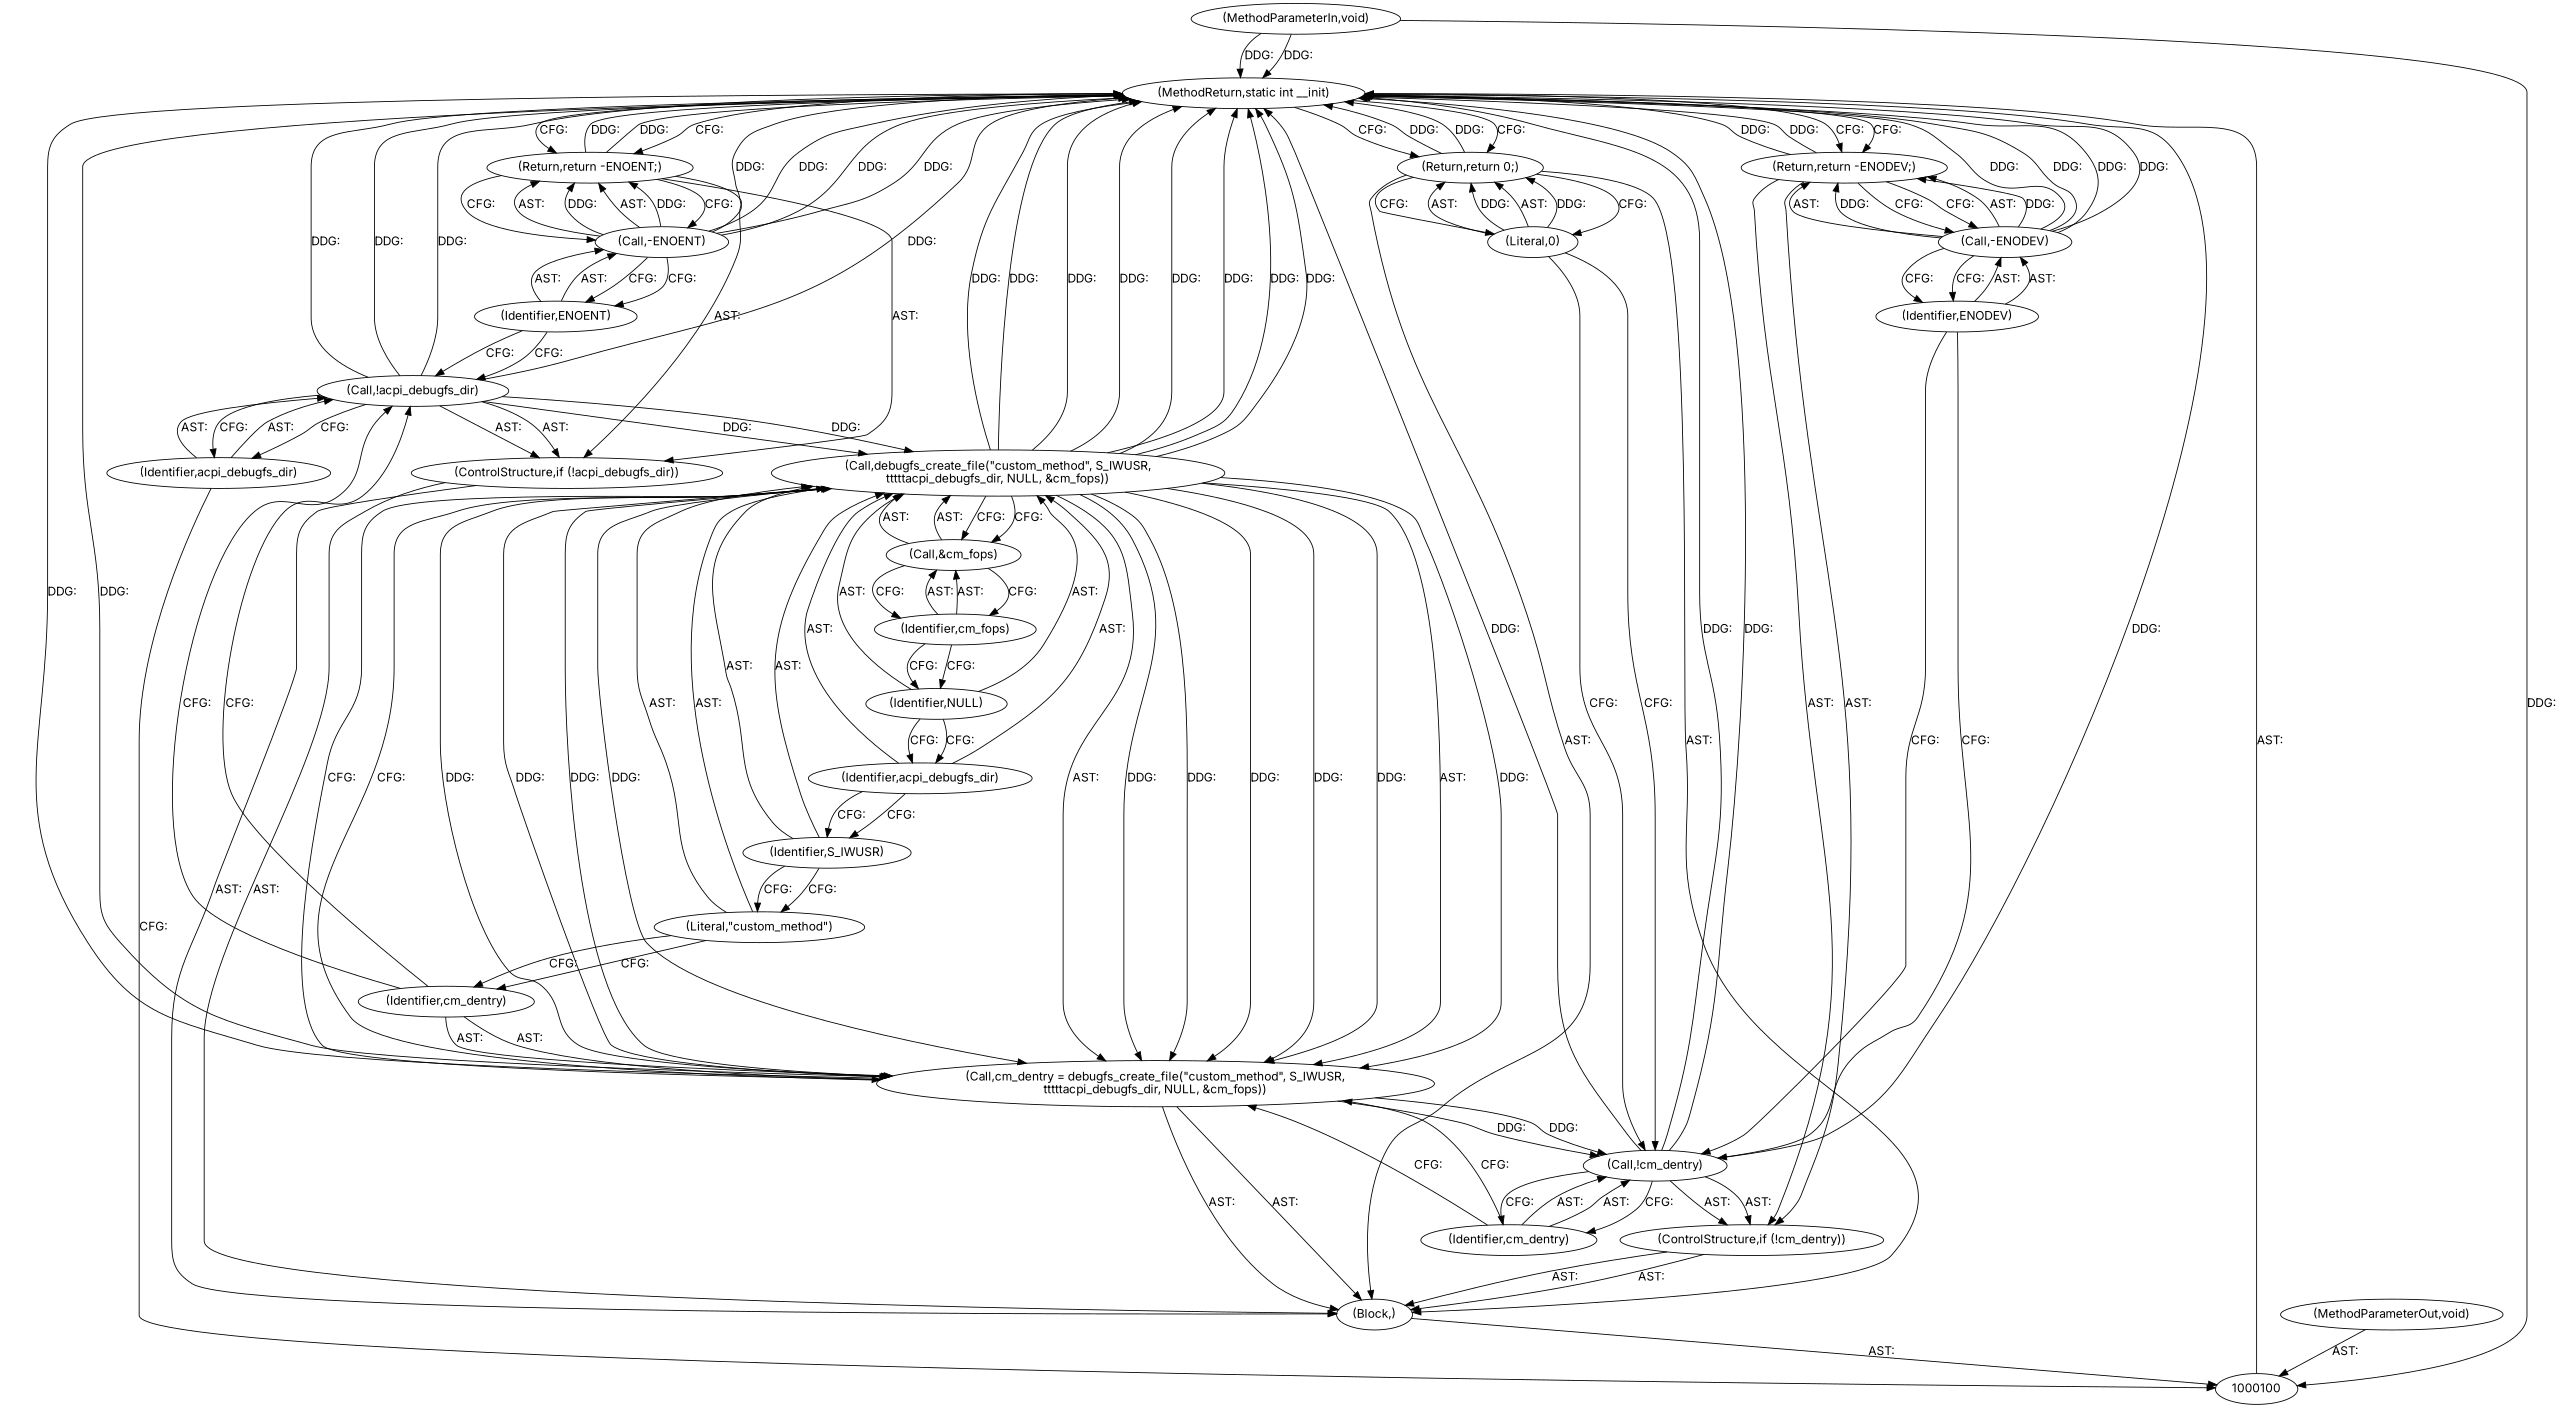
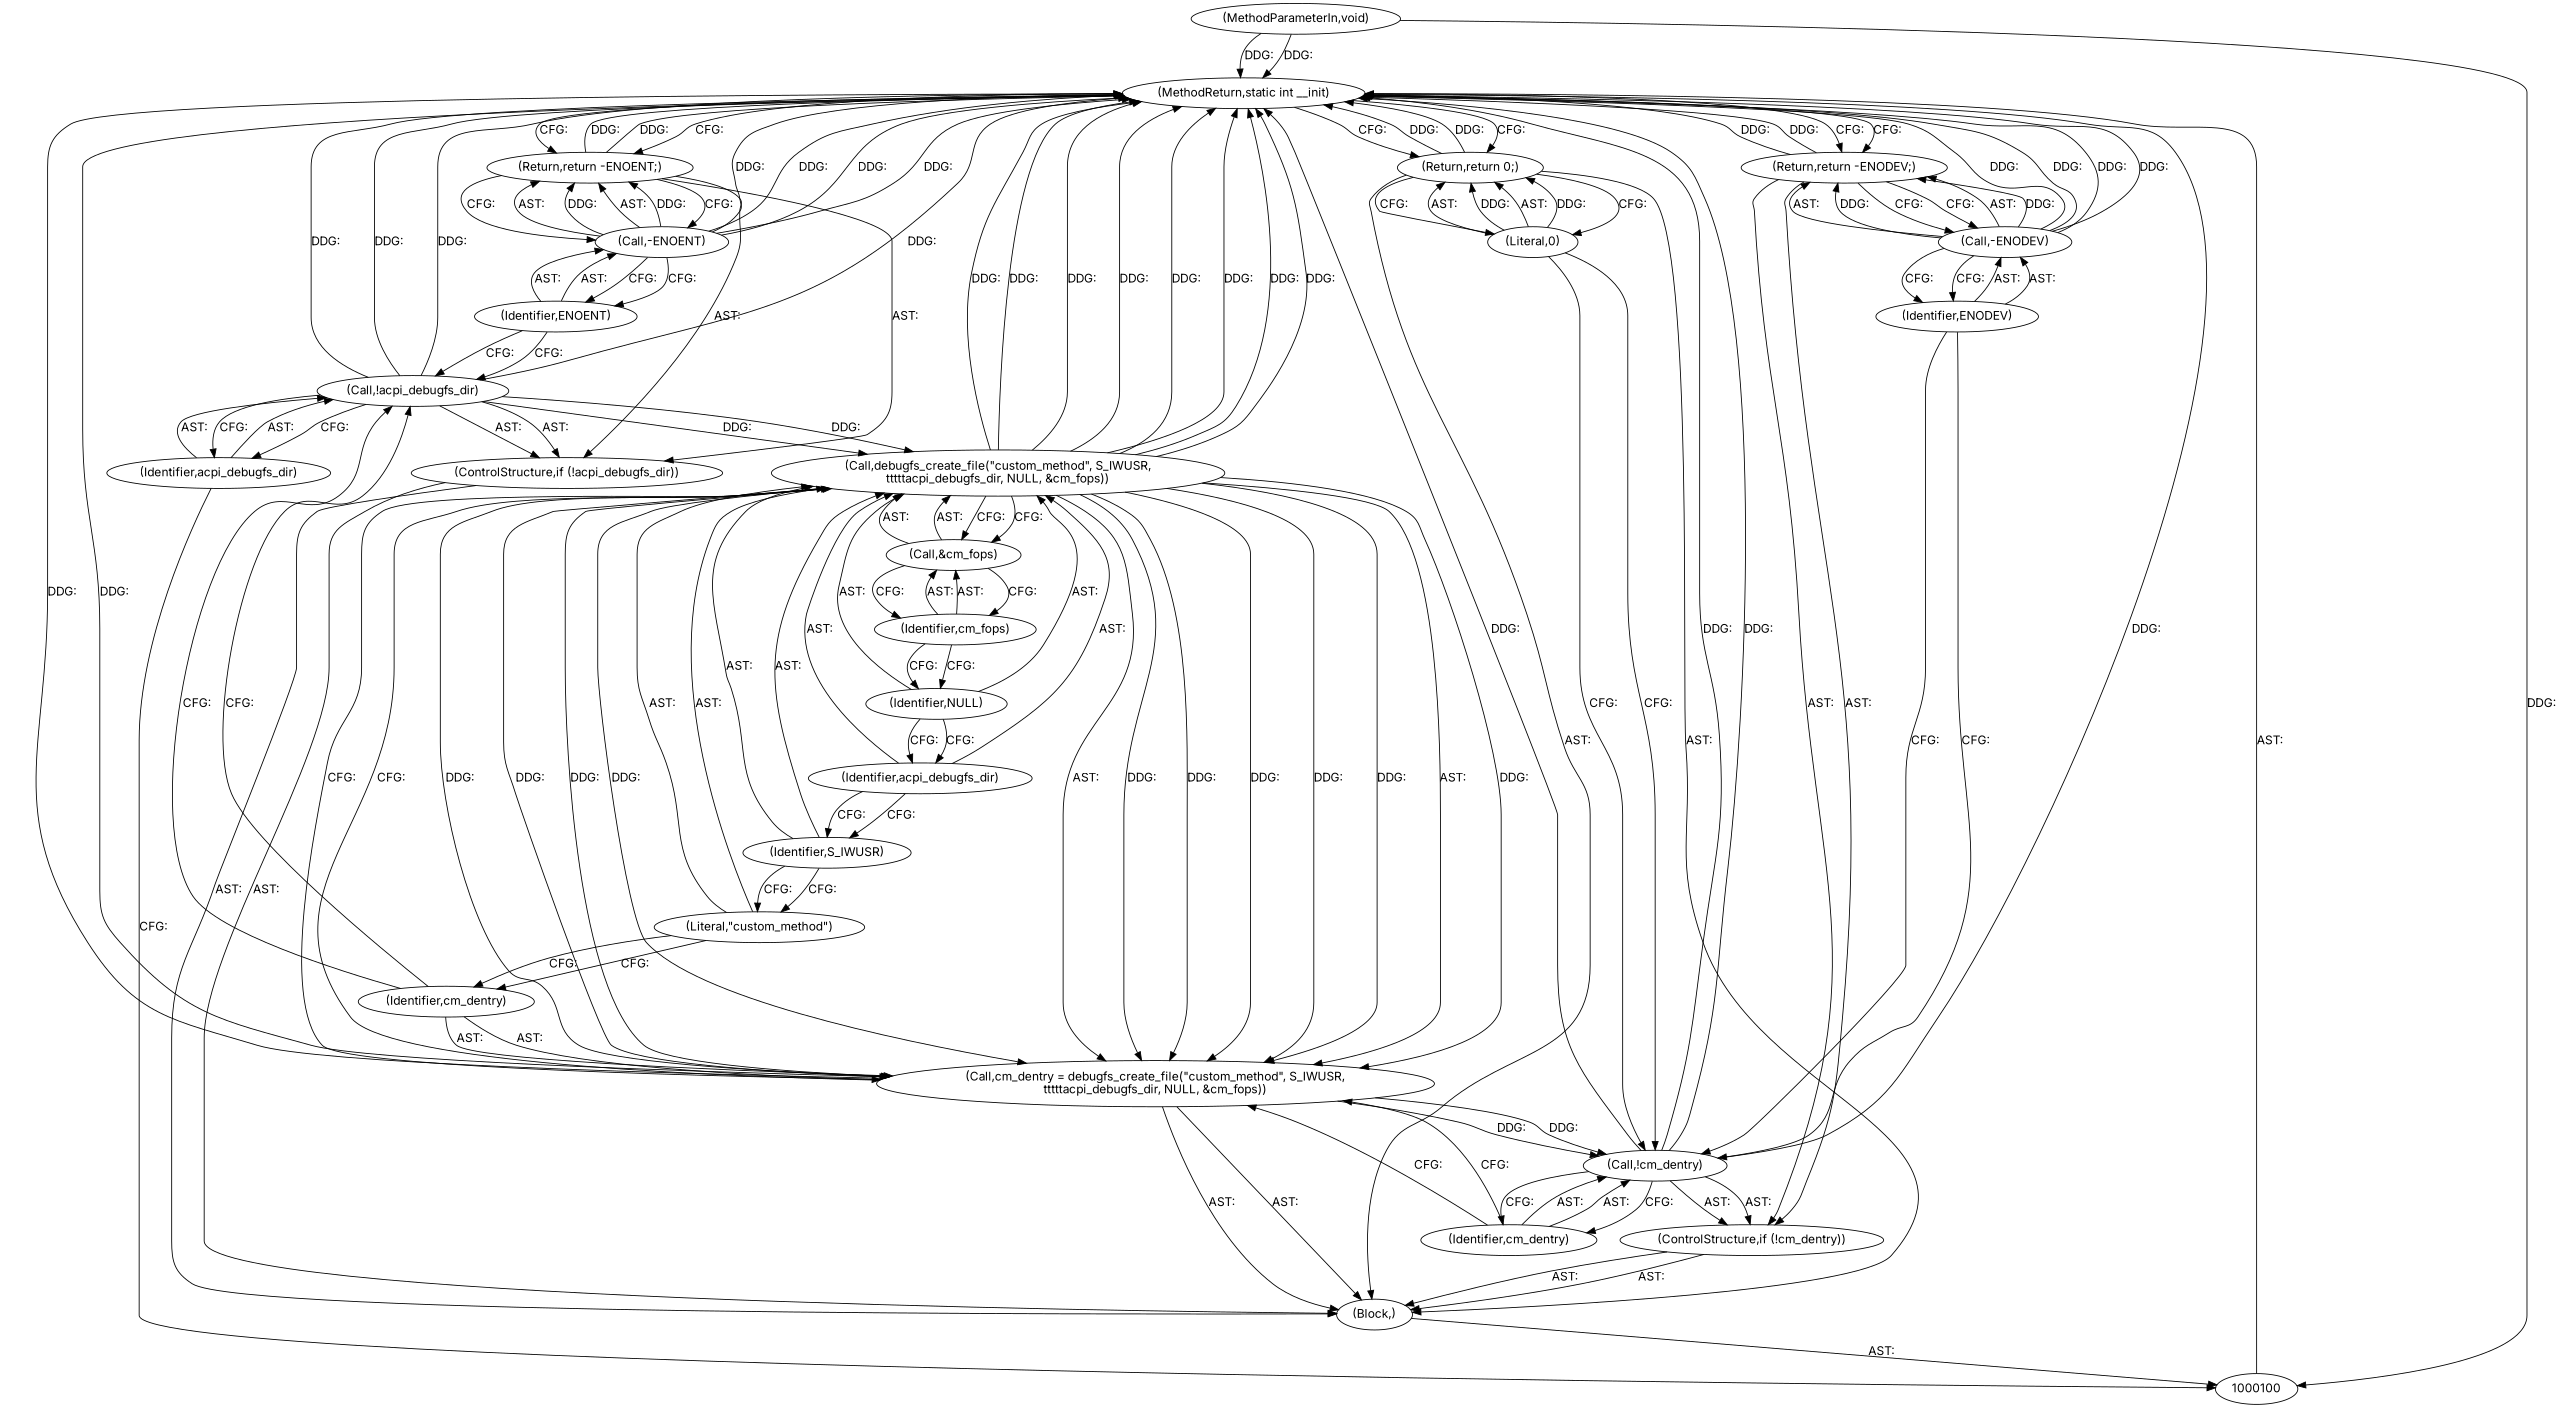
(2392, 1315) -> none
